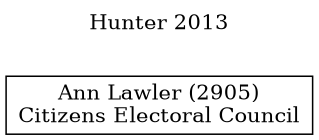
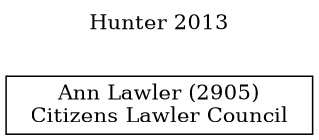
(159, 105) -> (159, 105)
